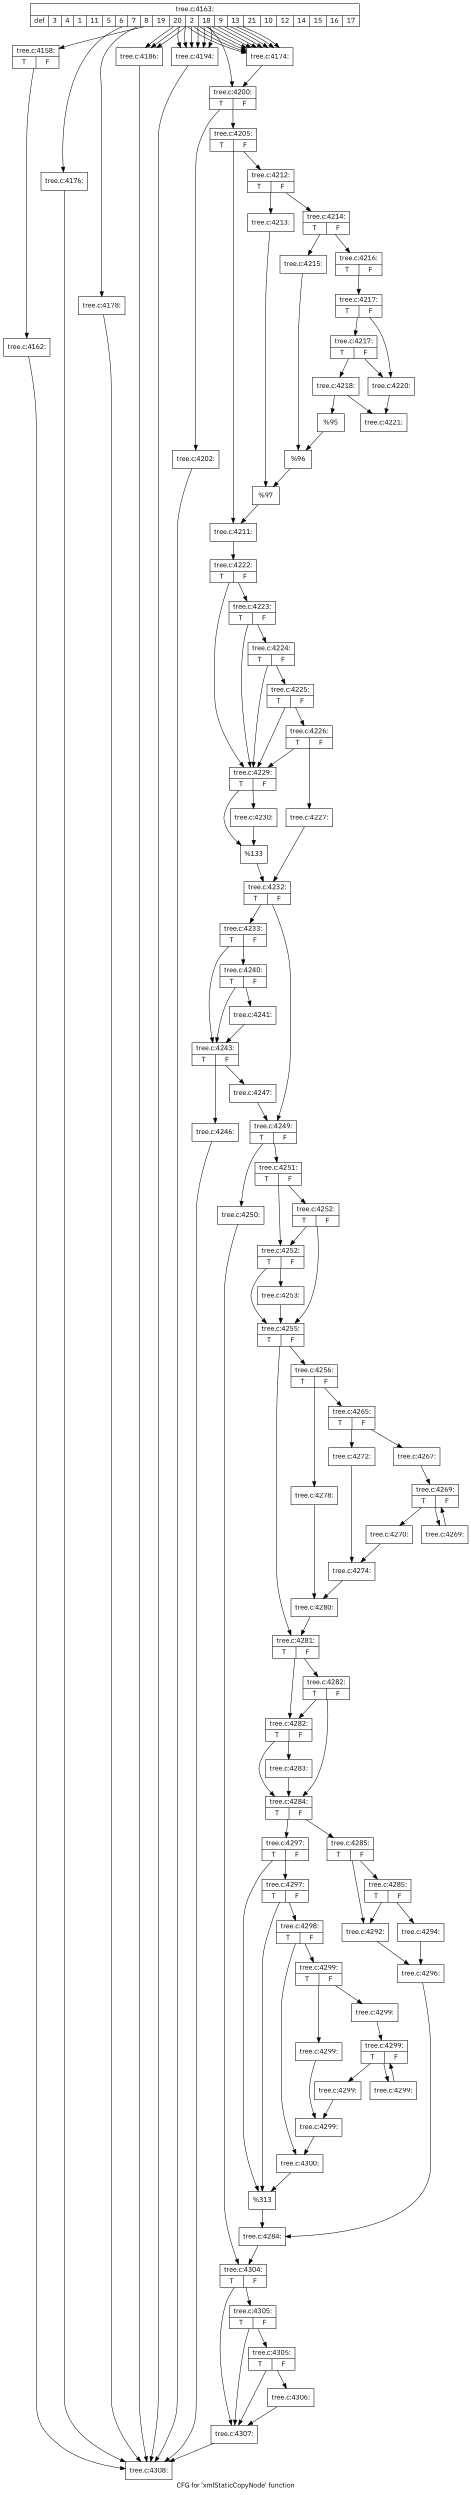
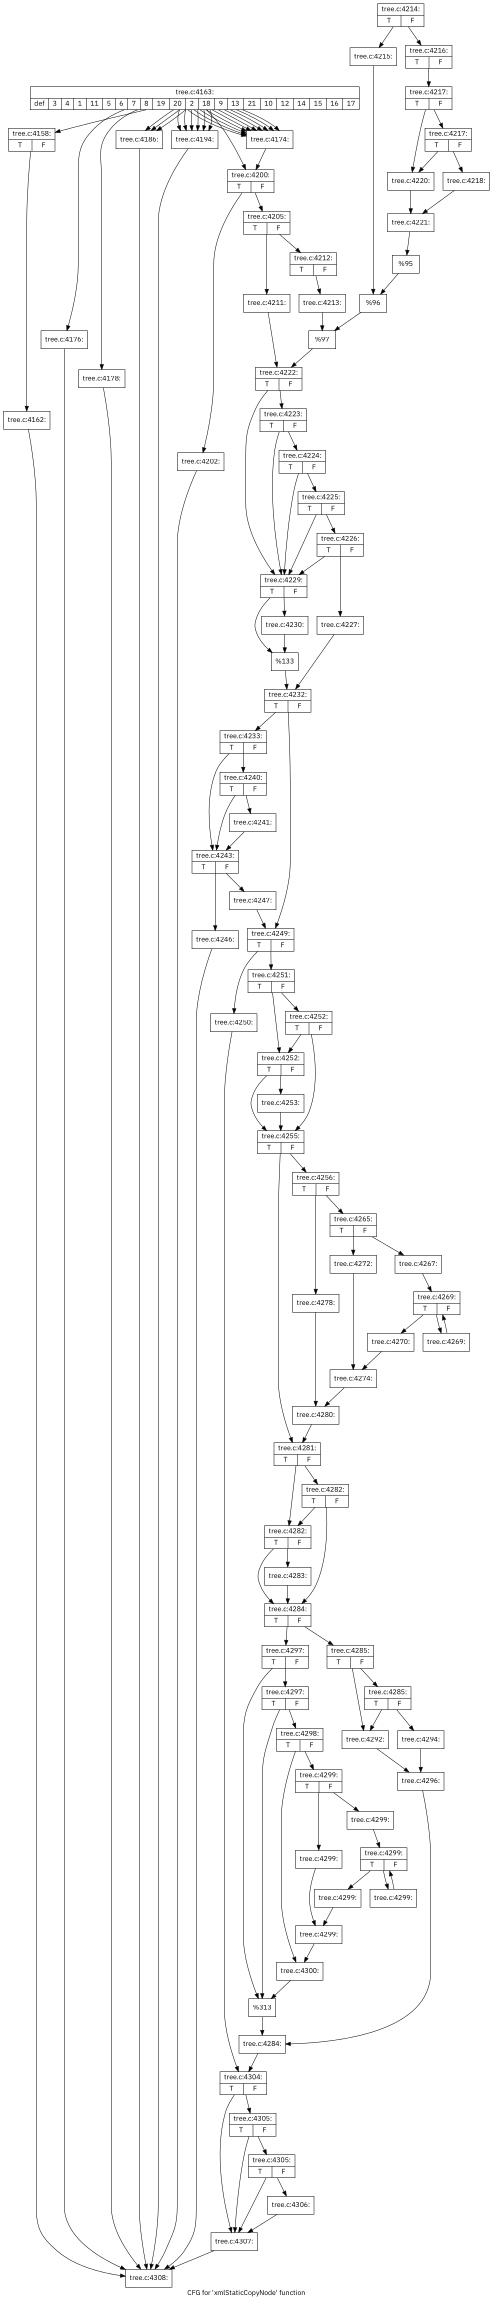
(296, 200) -> none
(334, 402) -> (409, 241)
(251, 512) -> (304, 356)
